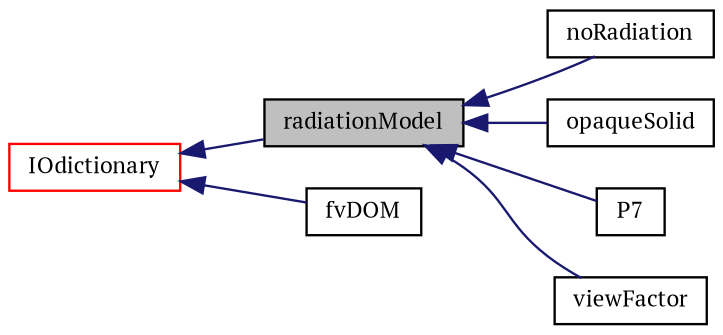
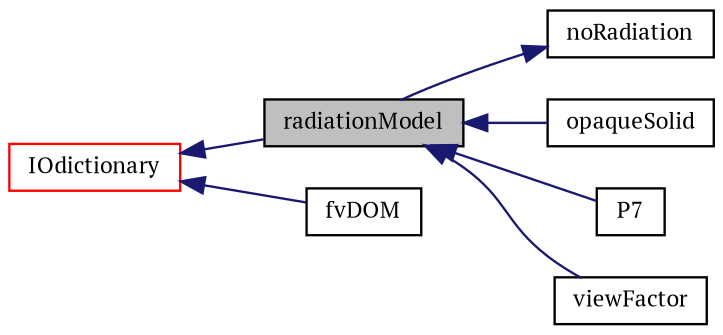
(541, 78) -> (462, 75)
